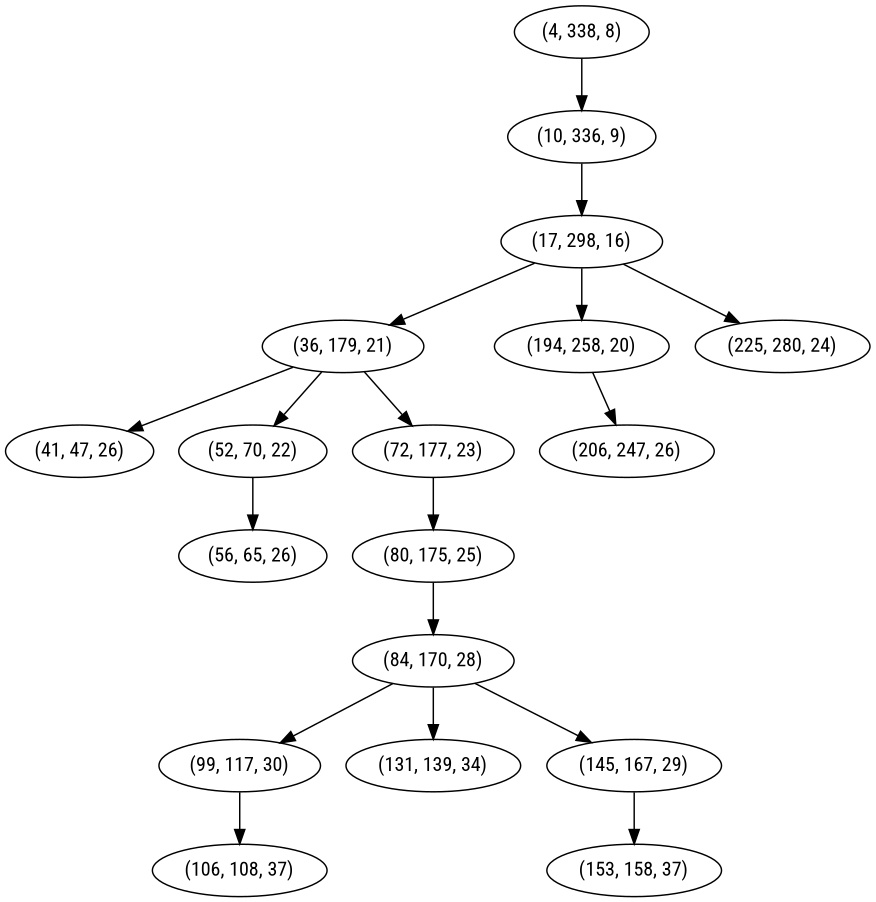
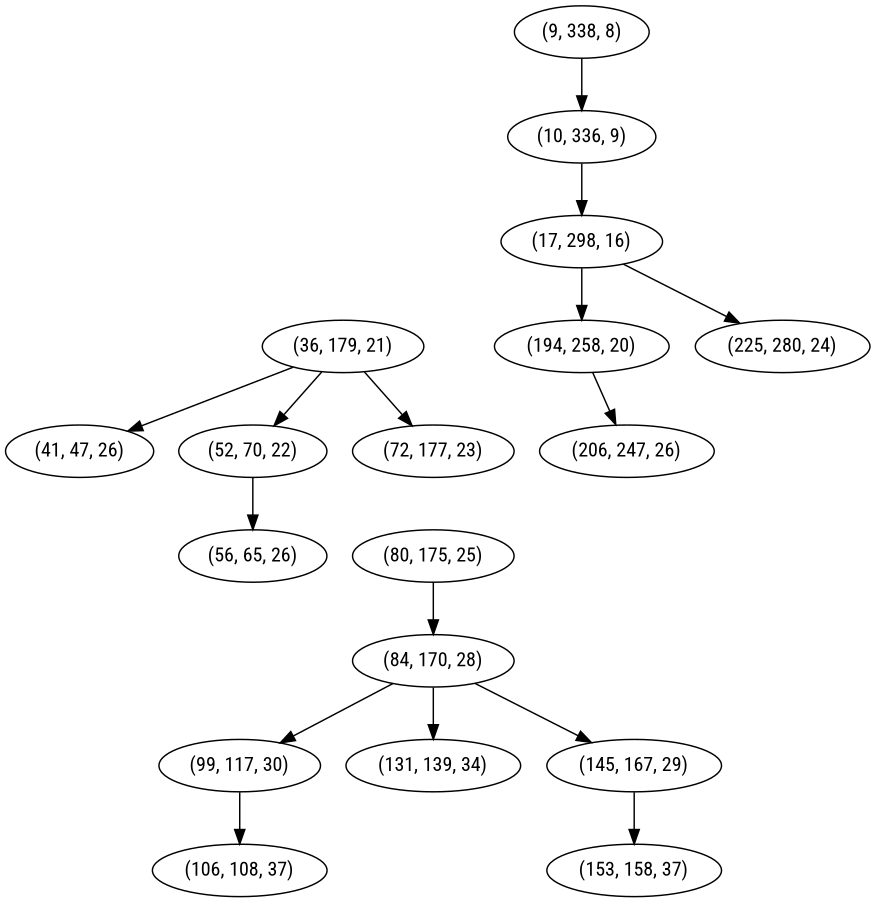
(582, 32) -> (582, 32)
(469, 291) -> none
(433, 496) -> none
